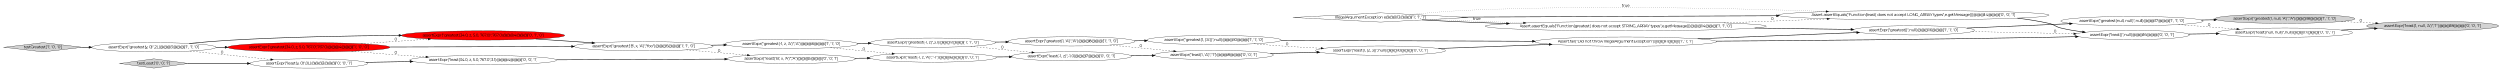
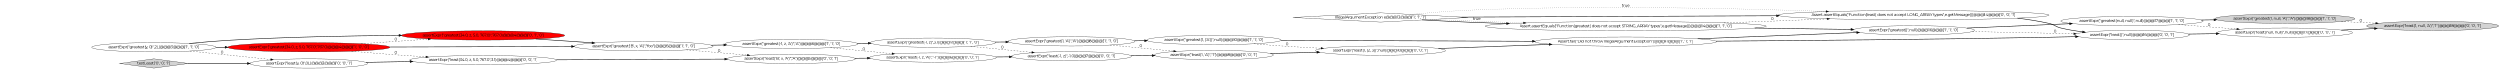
(43, 47) -> none
